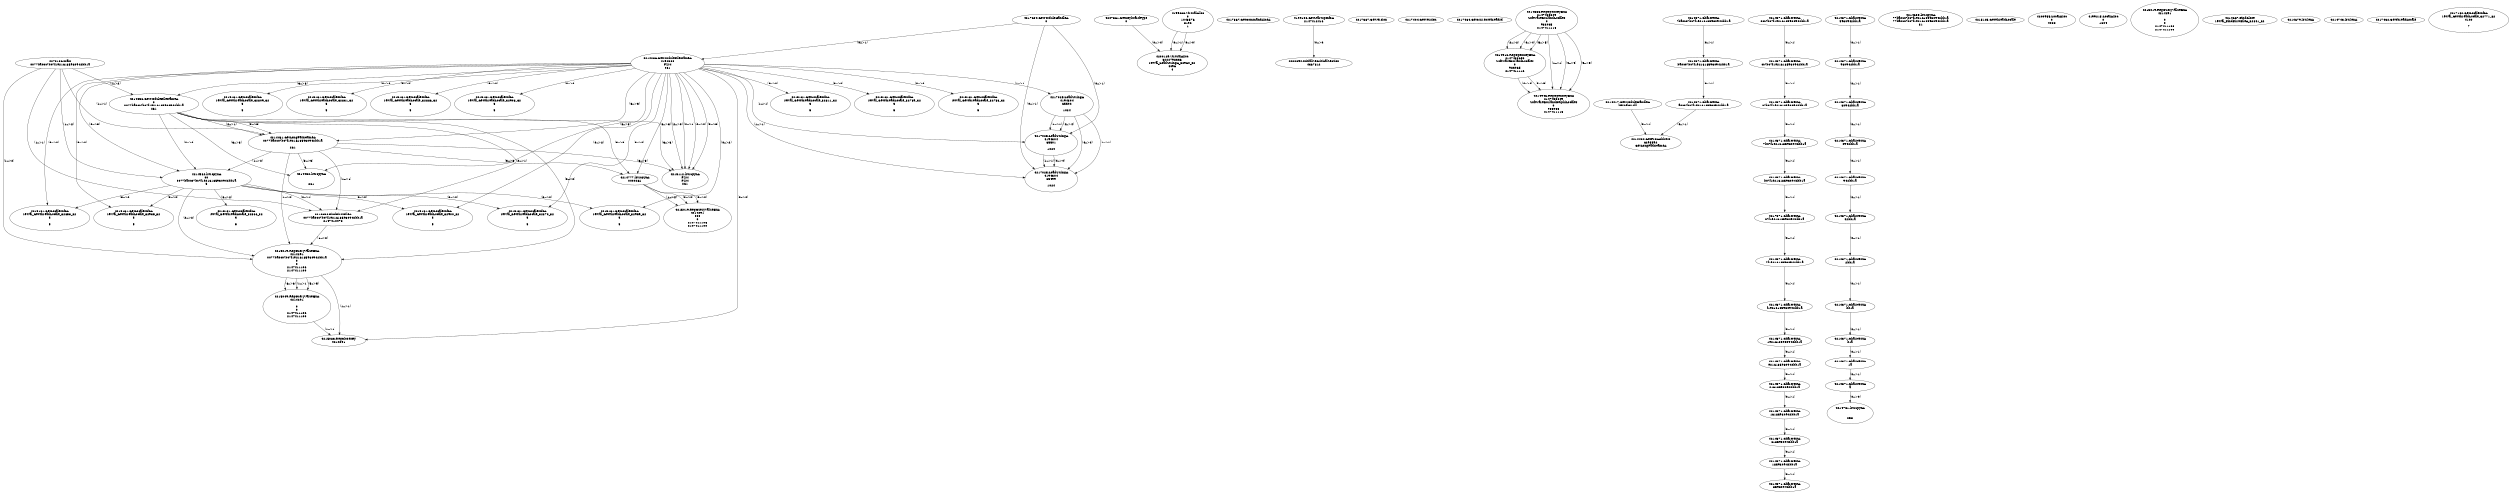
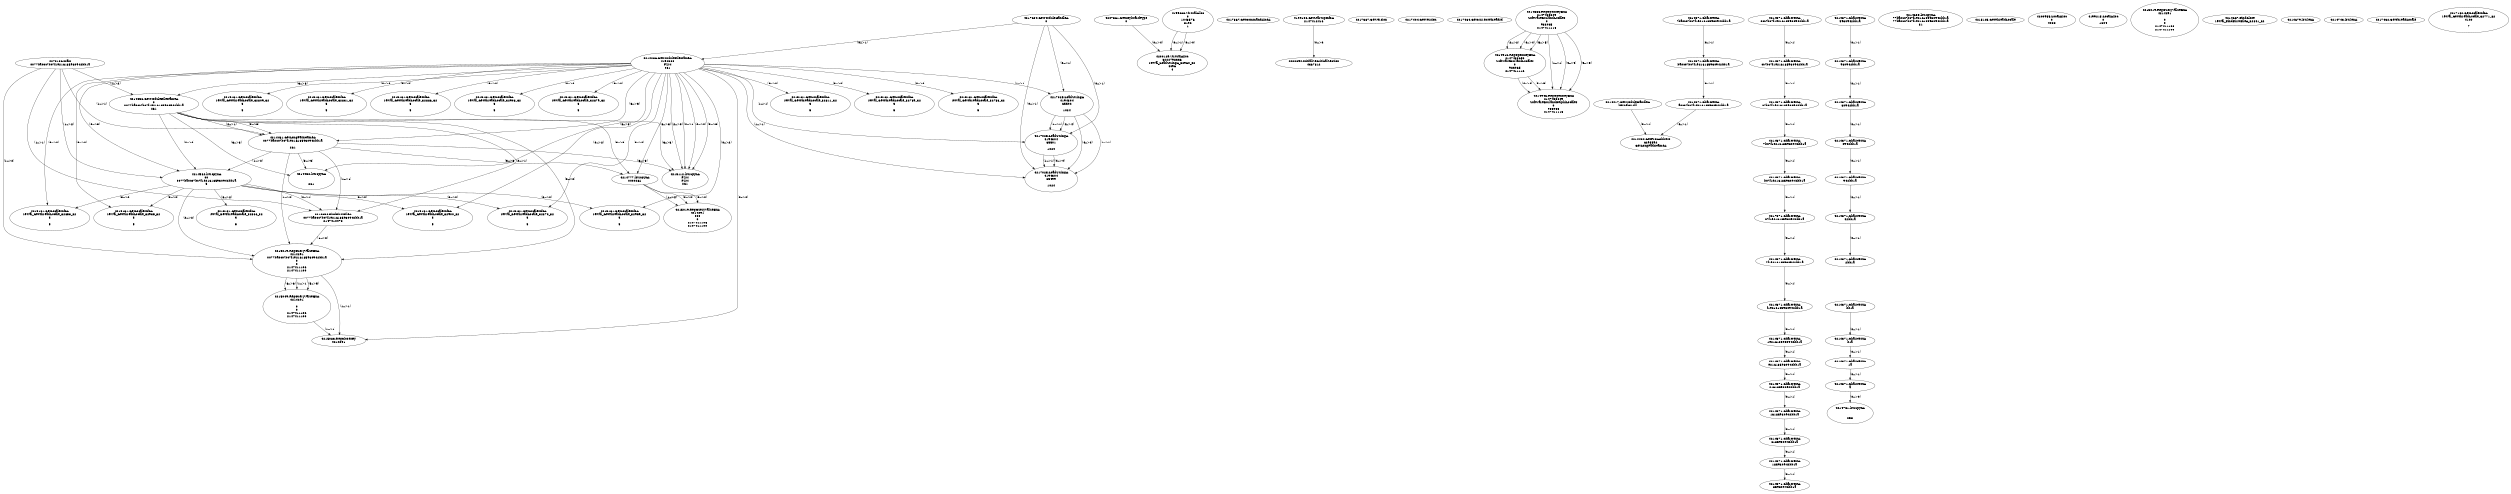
none -> (1056, 57)
none -> (578, 104)
(1850, 283) -> none
